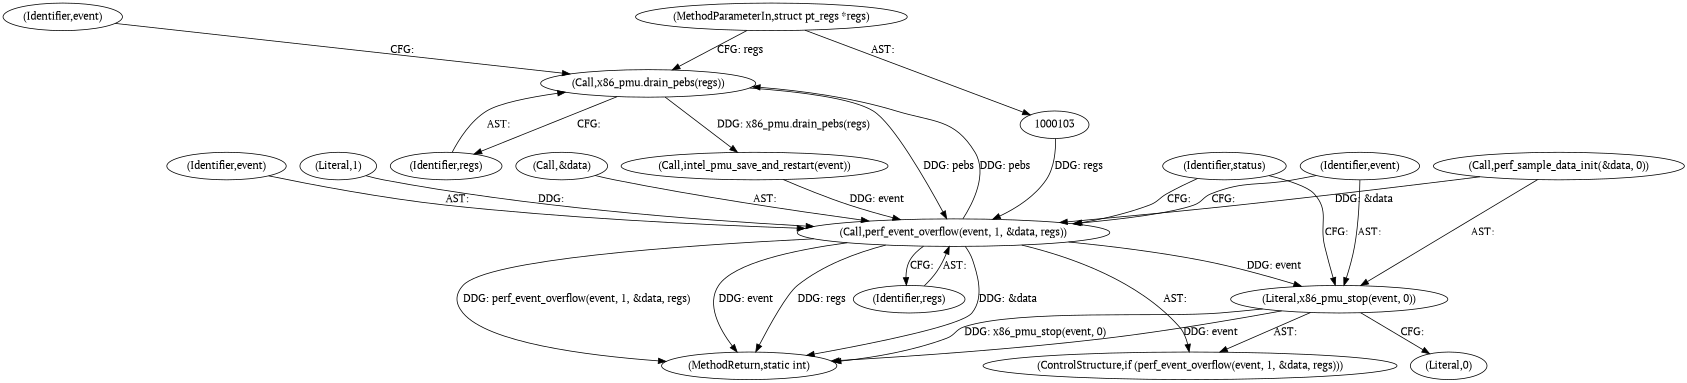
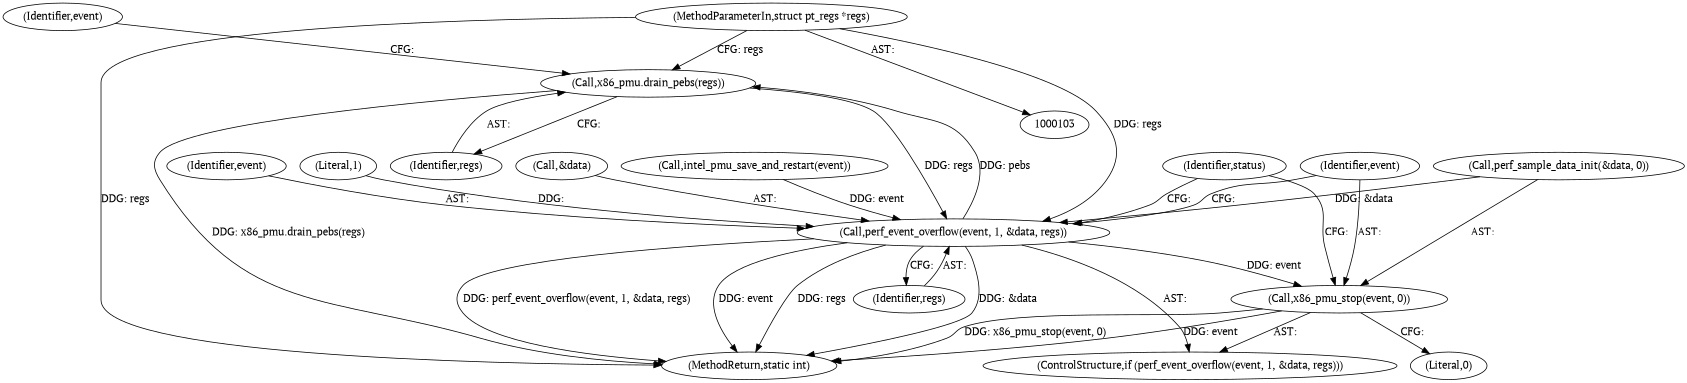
(698, 122) -> (194, 226)
(949, 166) -> (949, 166)
(1041, 186) -> (1042, 80)
none -> (101, 200)
(1339, 299) -> (1339, 299)
